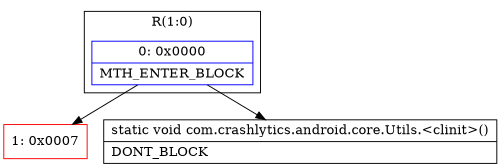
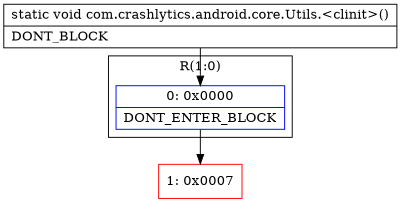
(172, 73) -> (200, 118)
(232, 100) -> (200, 62)
